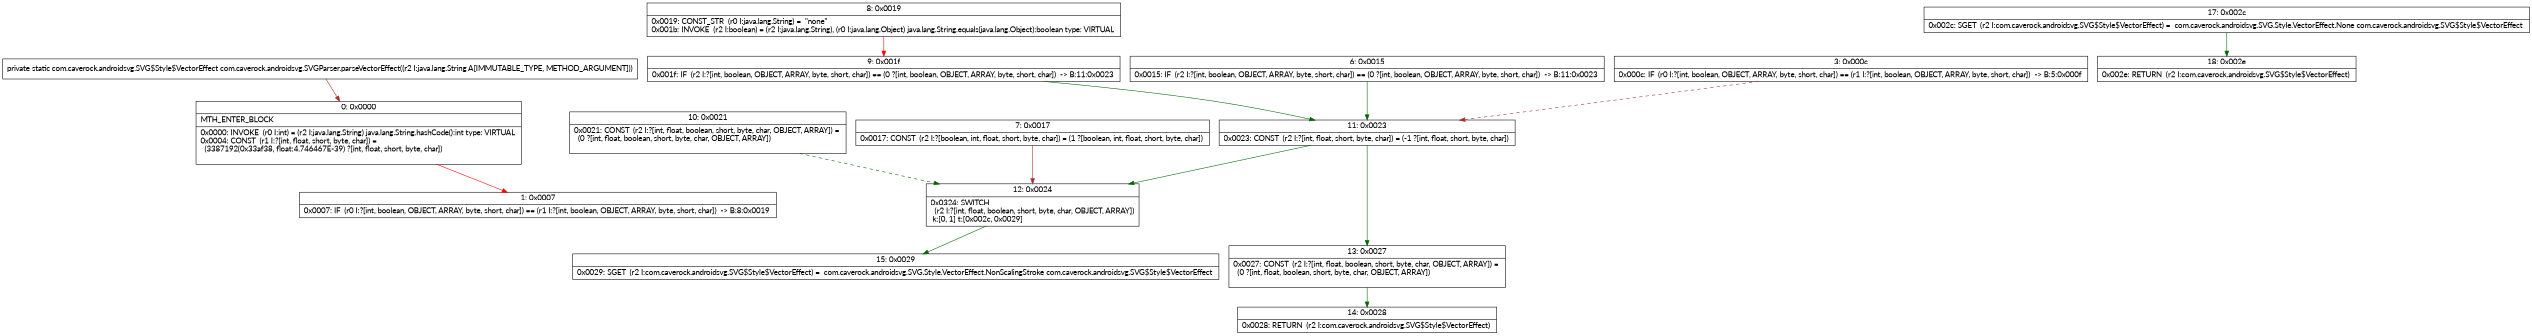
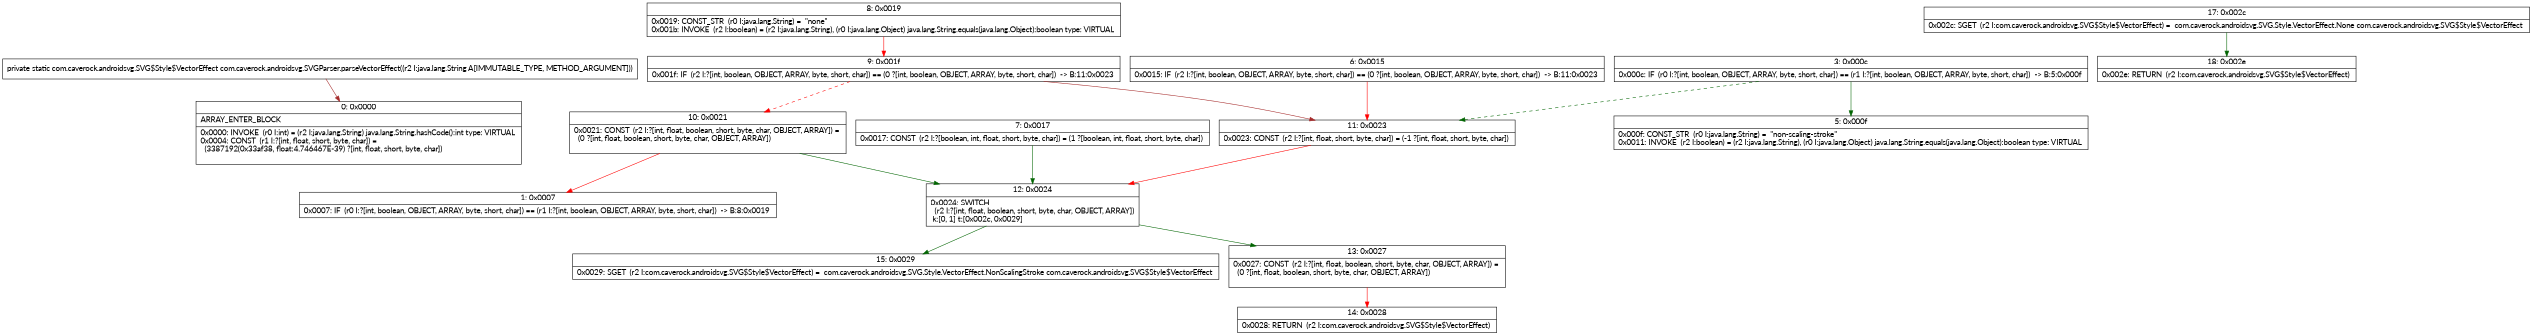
none -> (810, 96)
(1177, 96) -> (1177, 96)
(1367, 98) -> (1367, 98)
(1612, 101) -> (1612, 101)
(237, 120) -> (241, 120)
none -> (1851, 133)
(1033, 162) -> (1033, 162)
(1222, 164) -> (1222, 164)
(867, 168) -> (867, 168)
(469, 177) -> (616, 172)
(1367, 193) -> (1195, 235)
(962, 203) -> (962, 203)
(1367, 295) -> (1367, 295)
